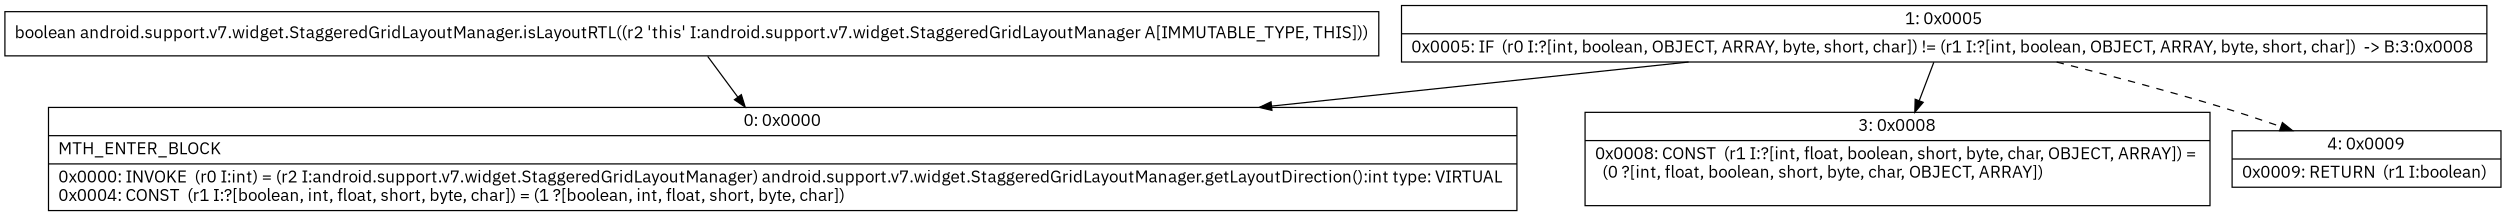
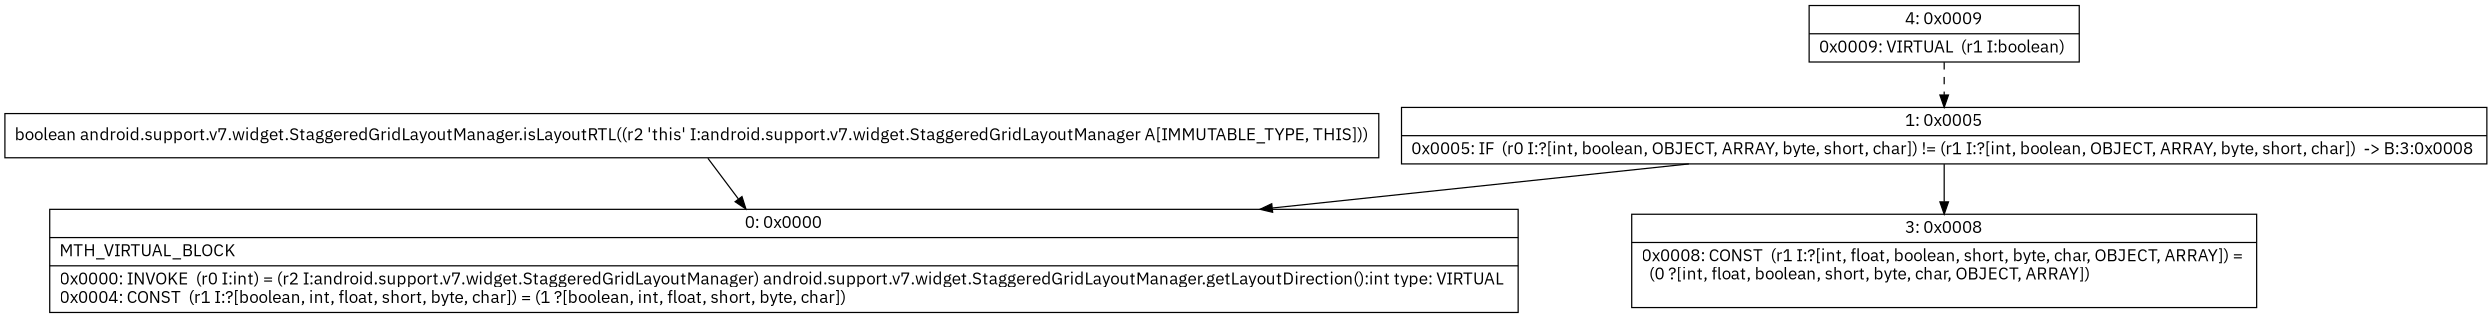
(2169, 92) -> (1944, 79)
(140, 149) -> (148, 251)
(2367, 173) -> (1944, 47)
